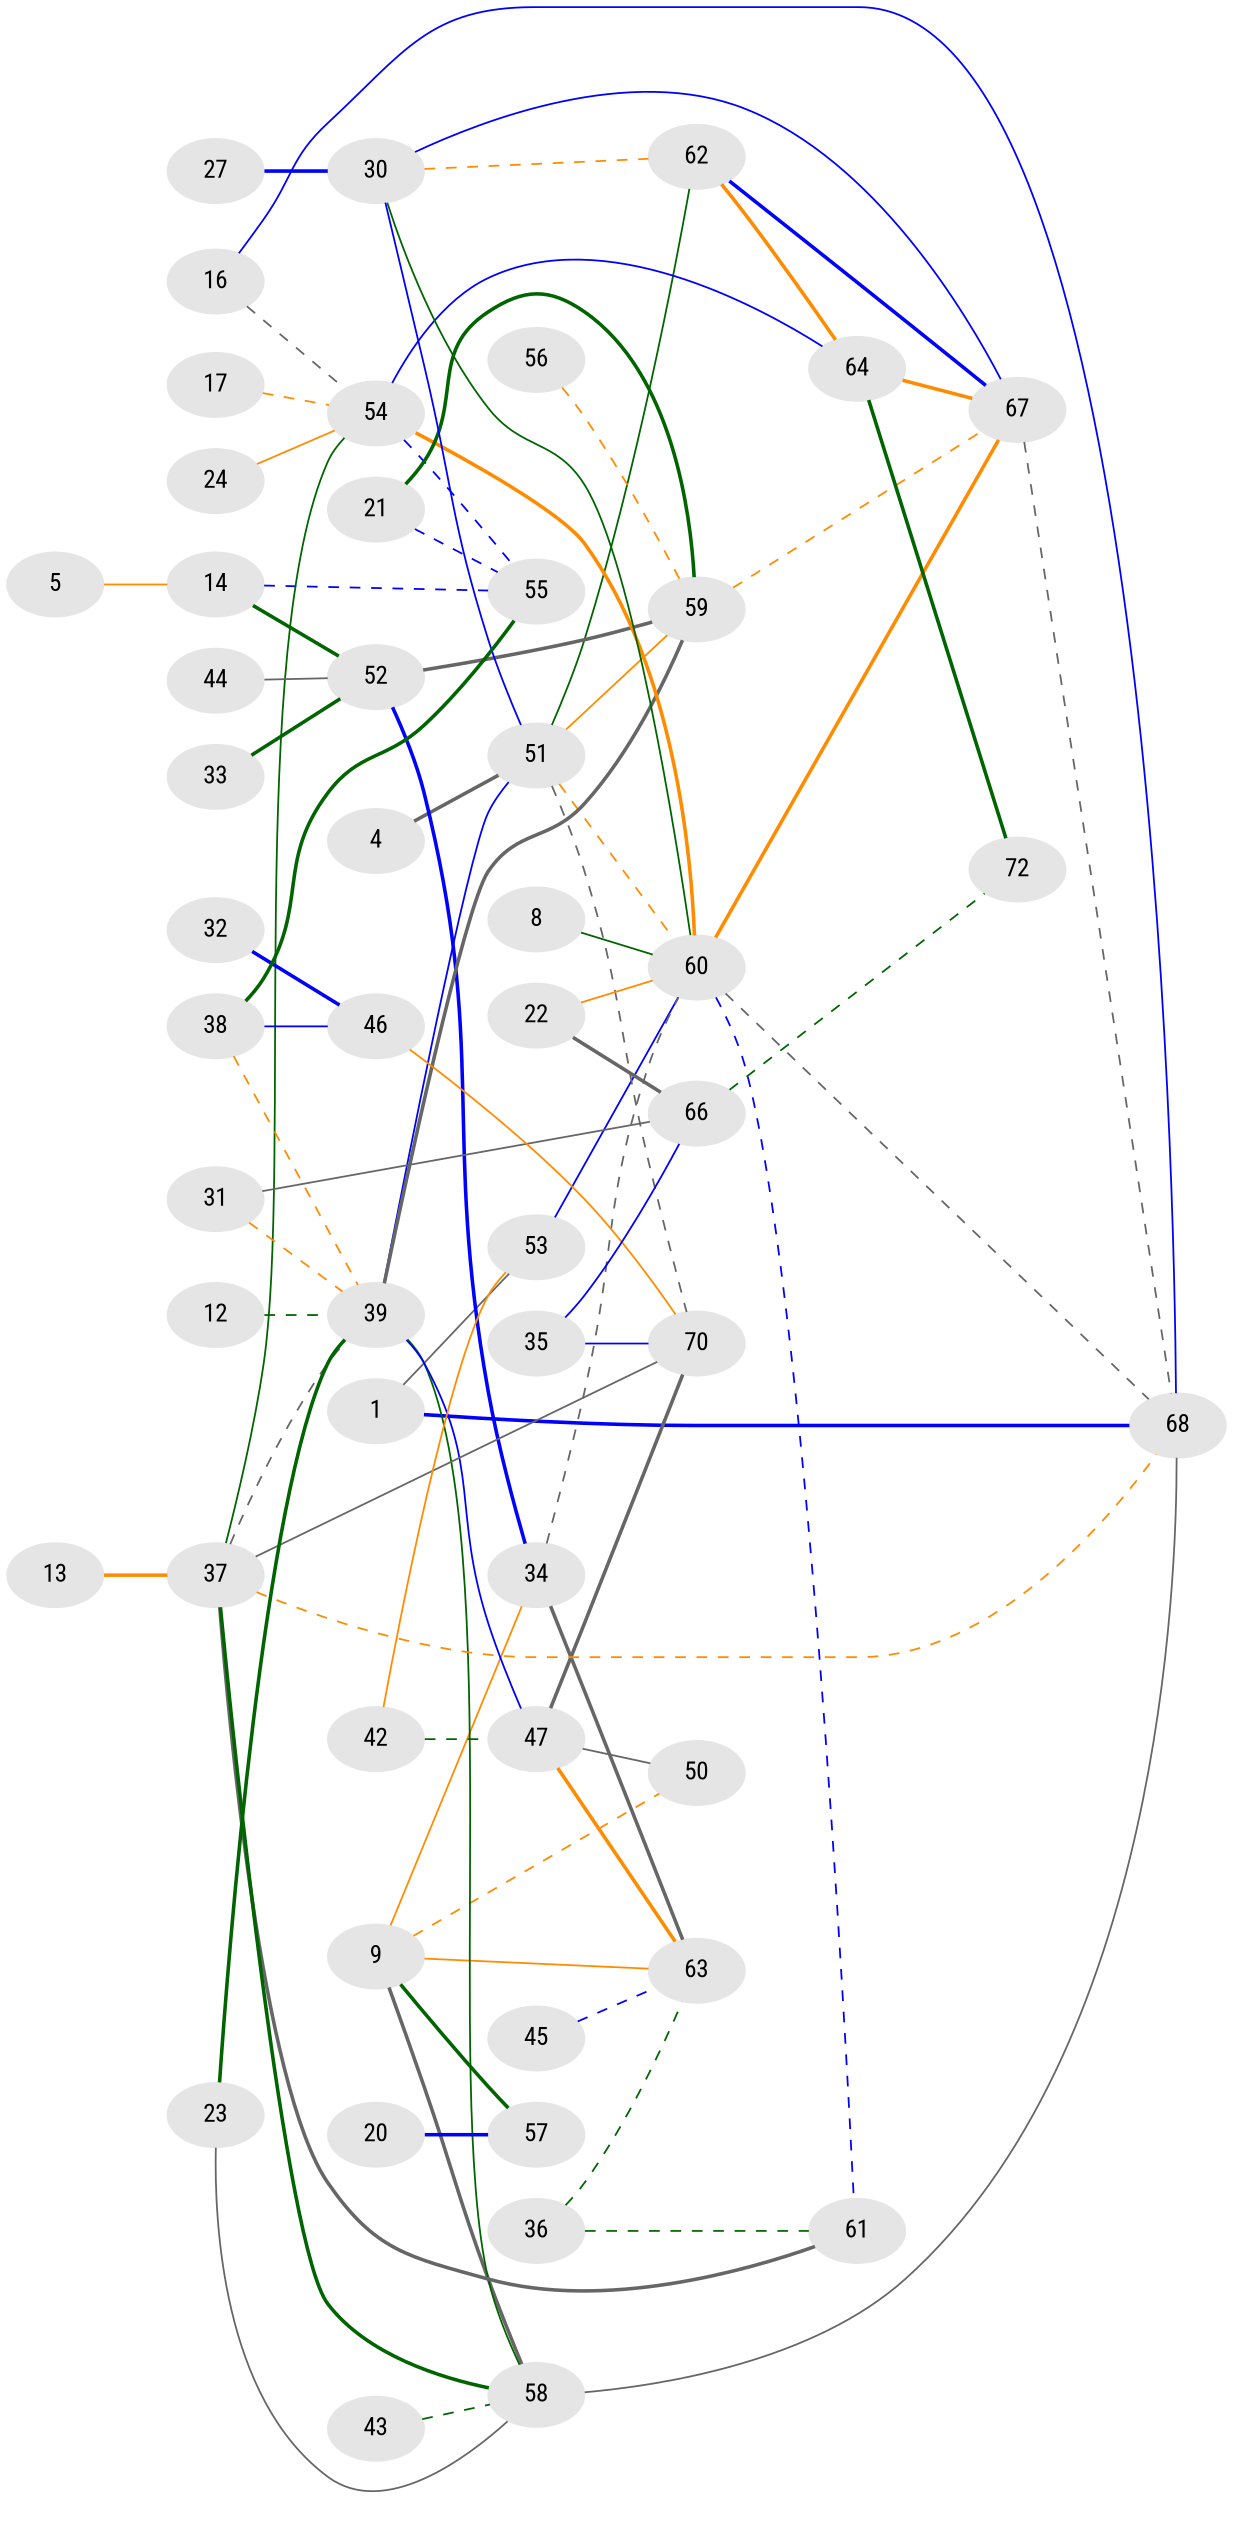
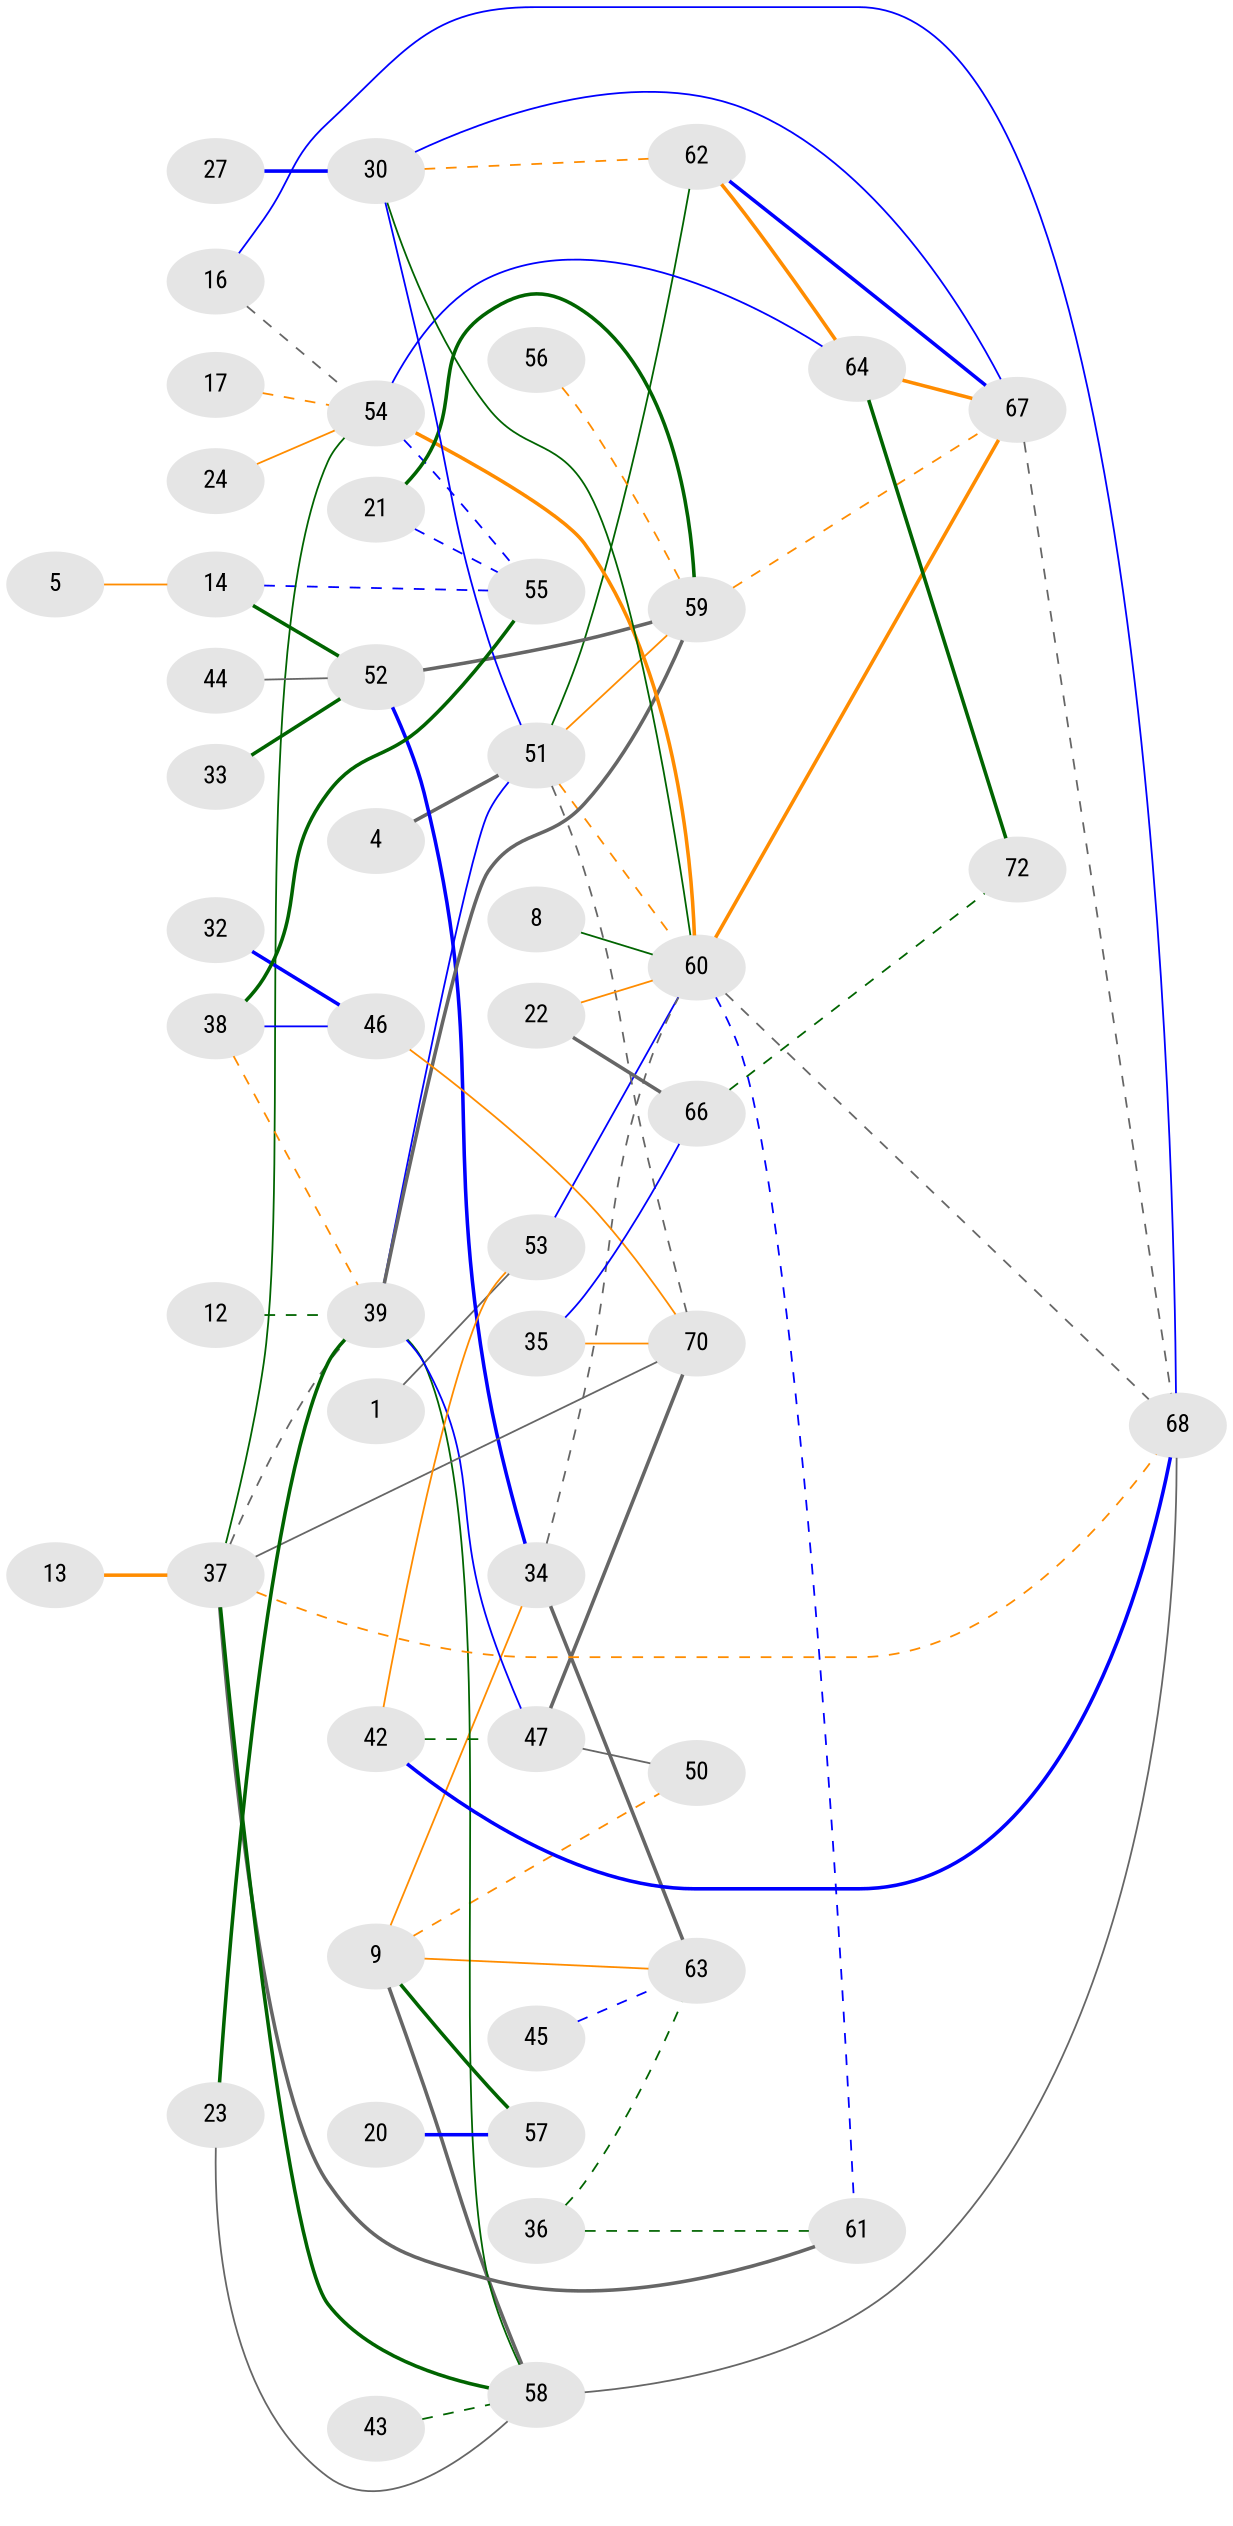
(216, 1199) -> none
(617, 1344) -> (617, 1344)
(777, 1426) -> (902, 1880)
(616, 1855) -> none
